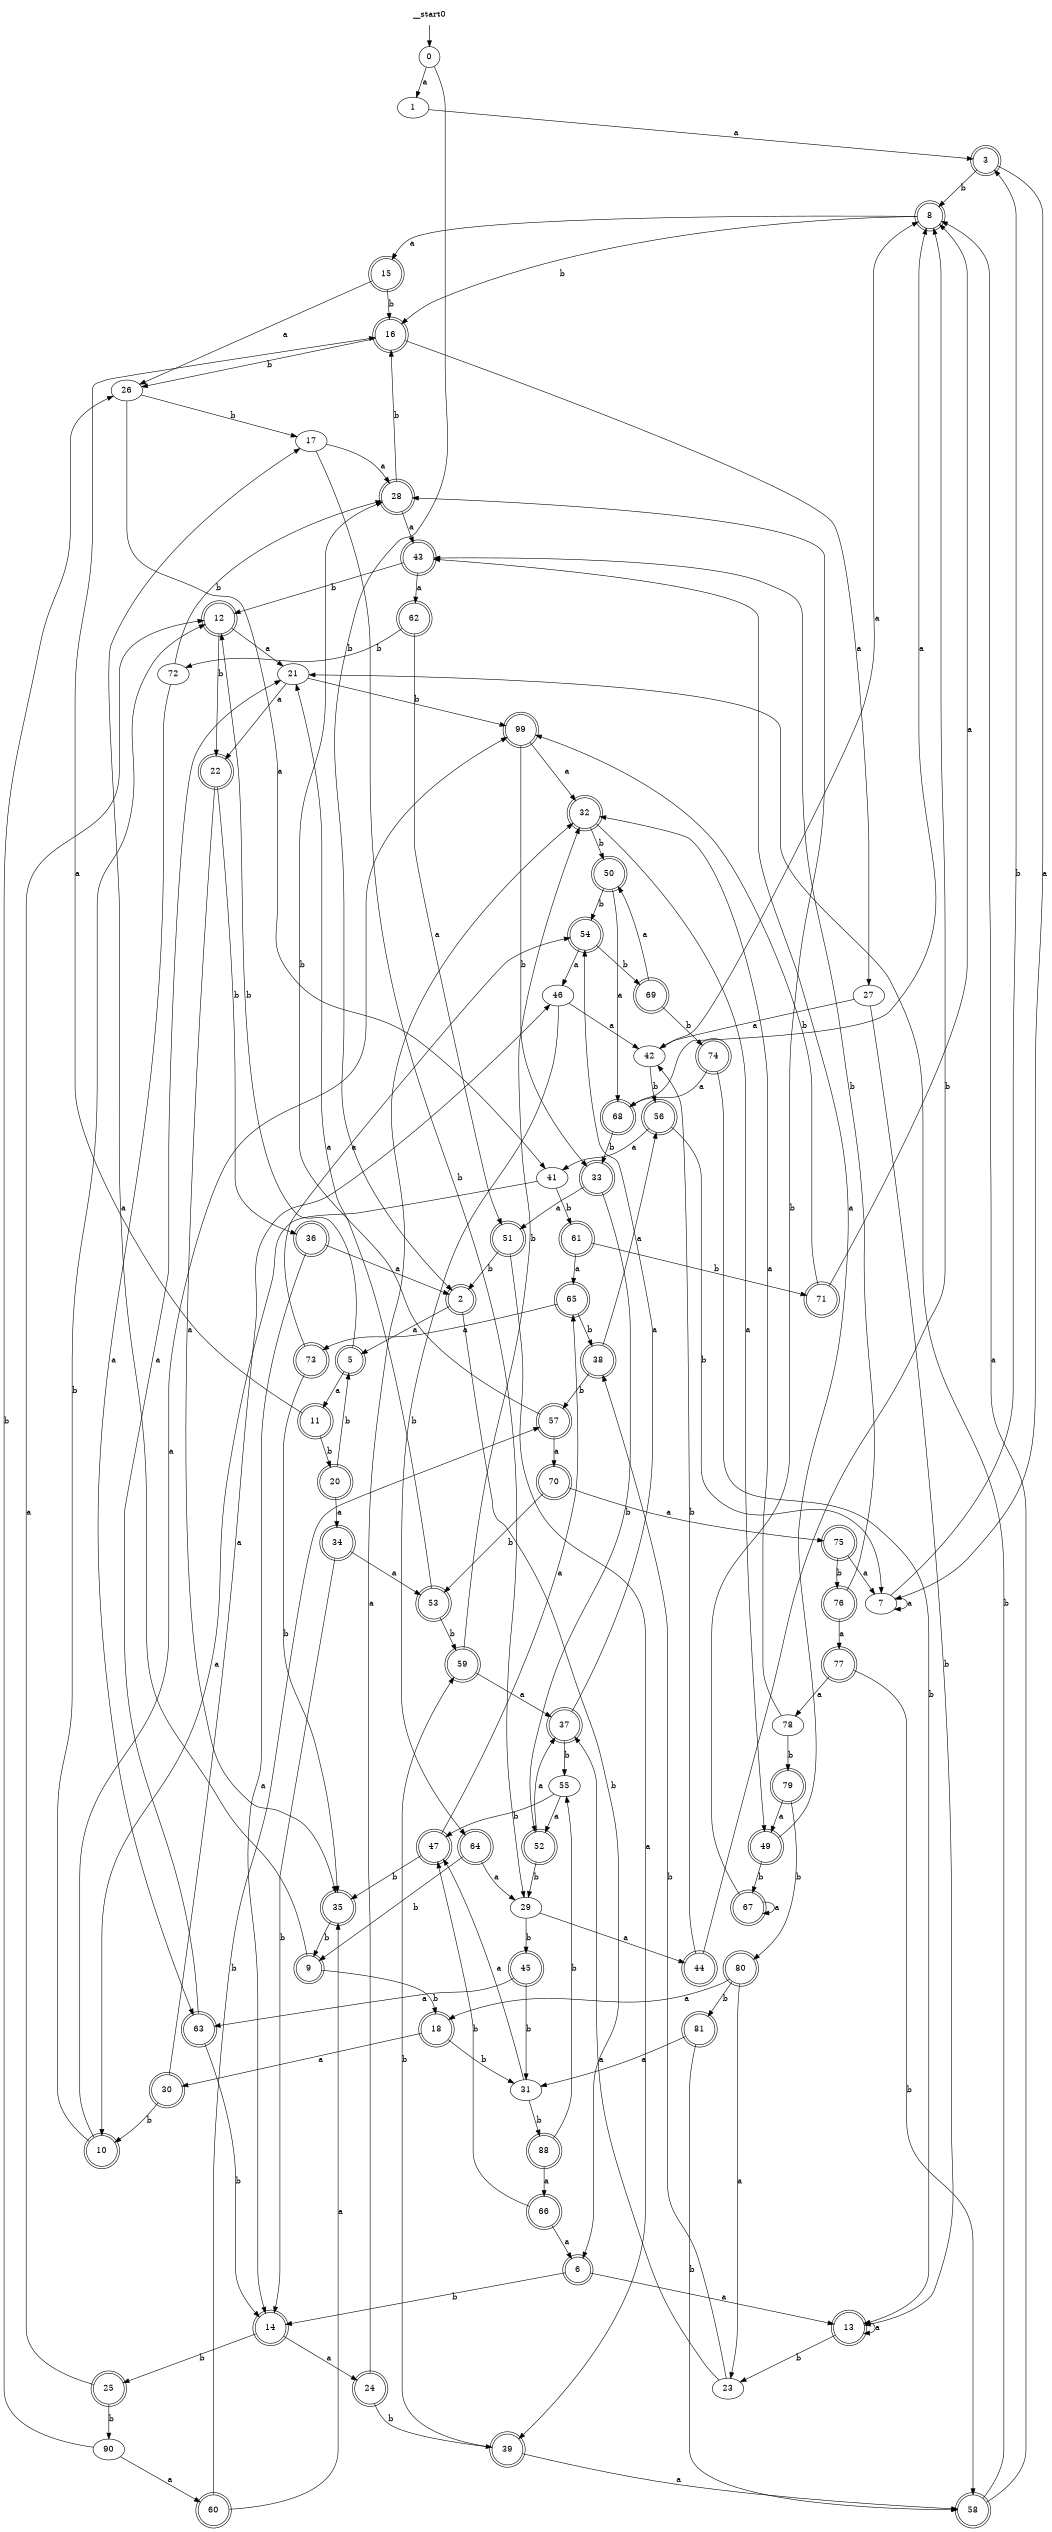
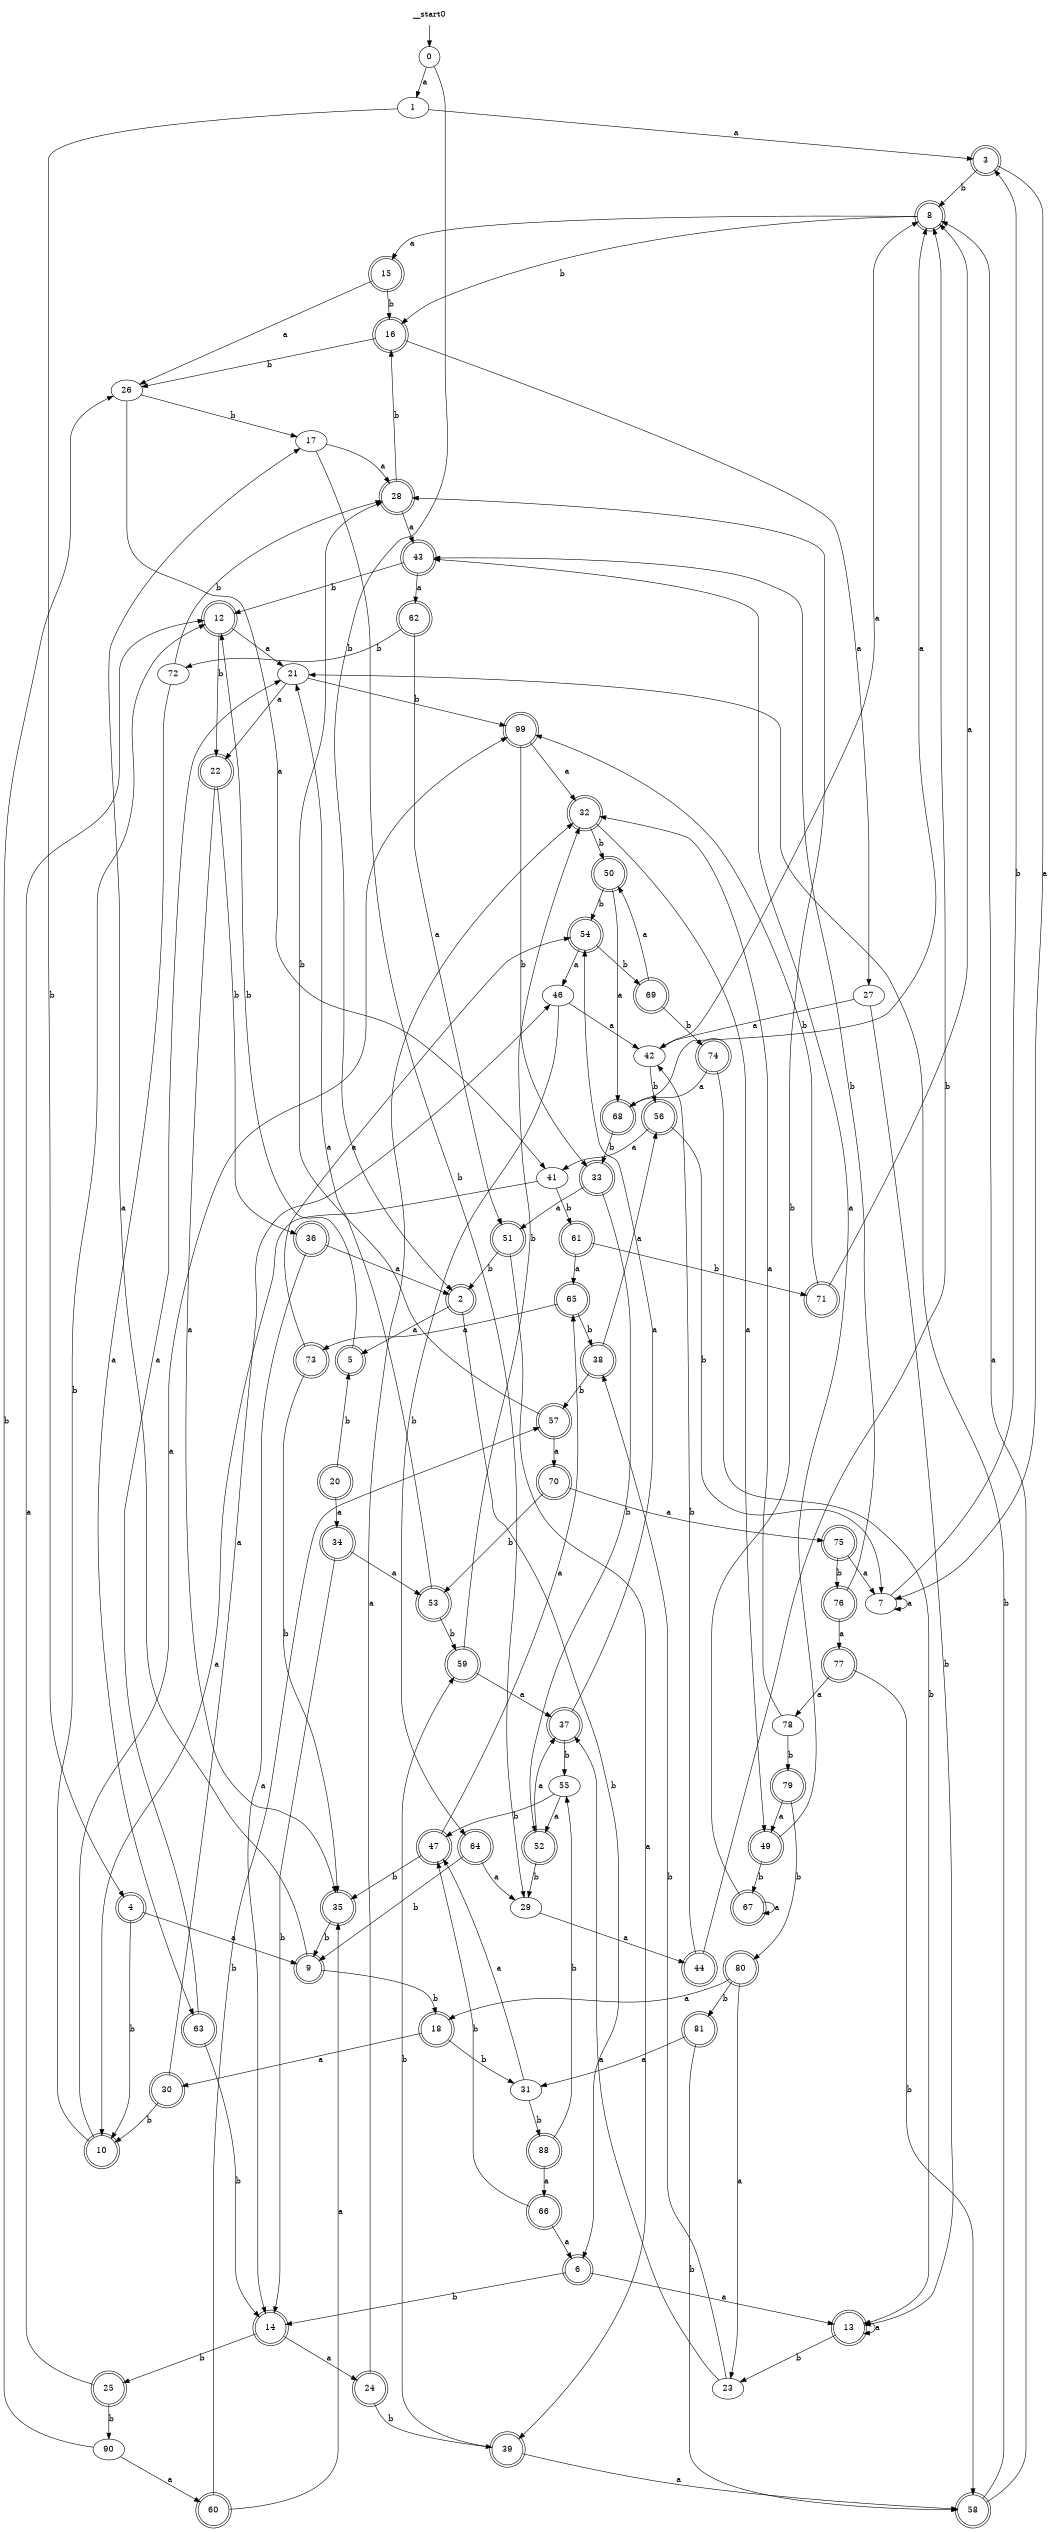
(315, 1421) -> none
none -> (131, 1908)
(526, 1969) -> none
